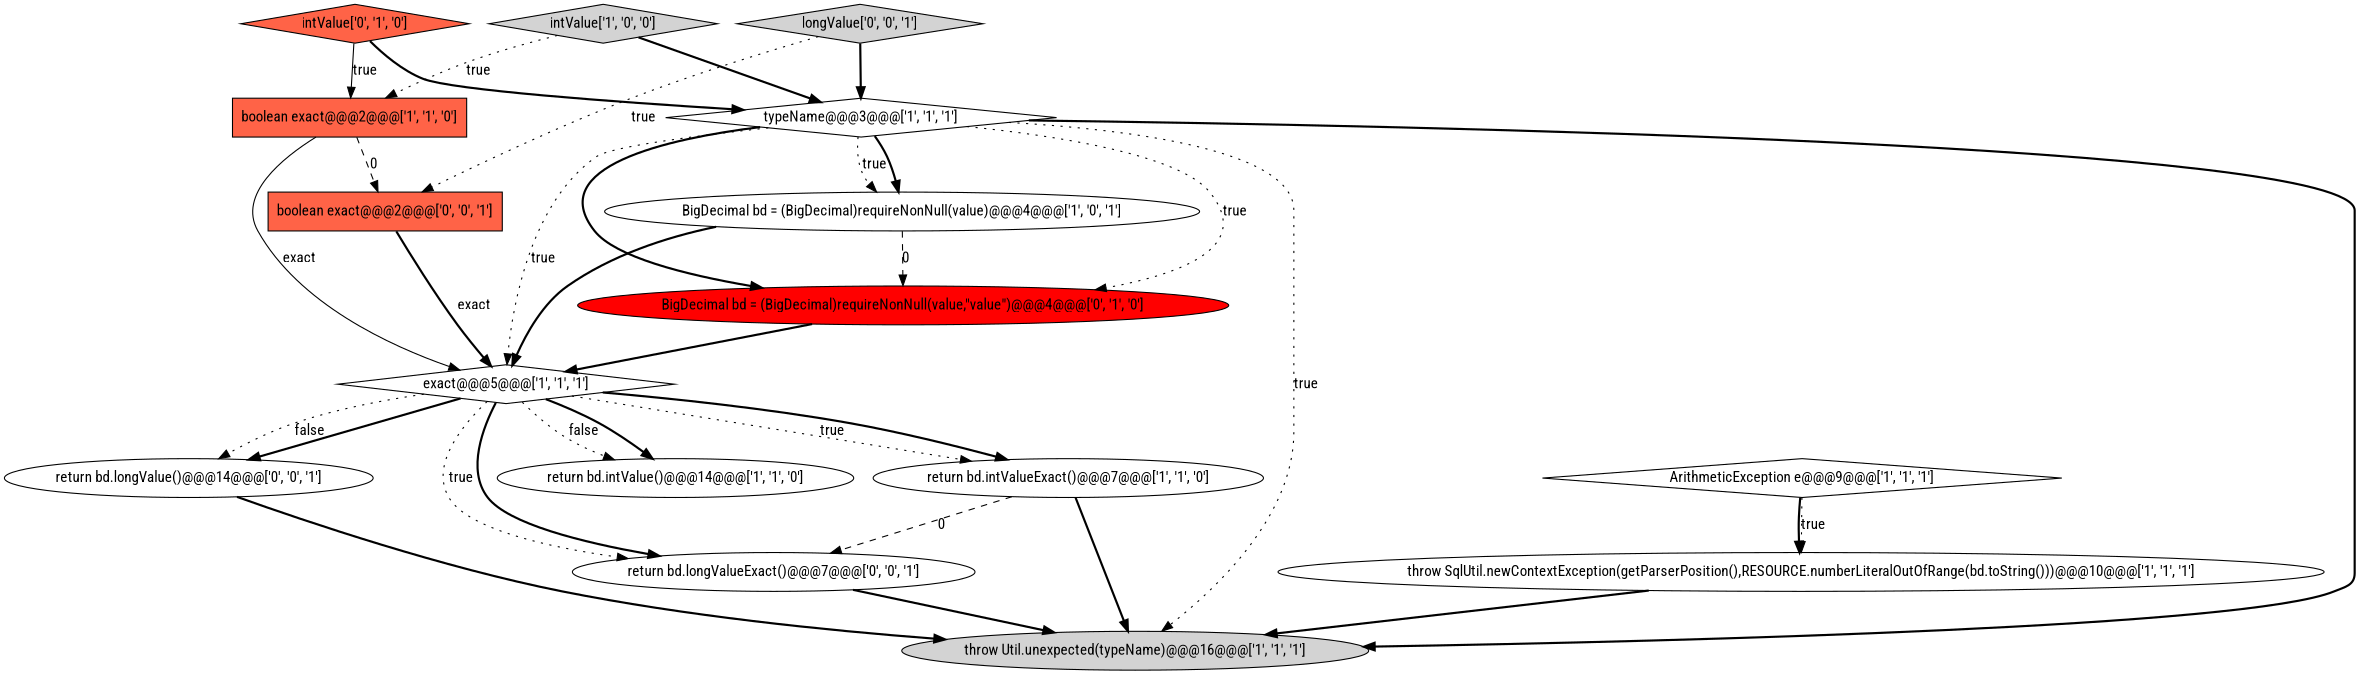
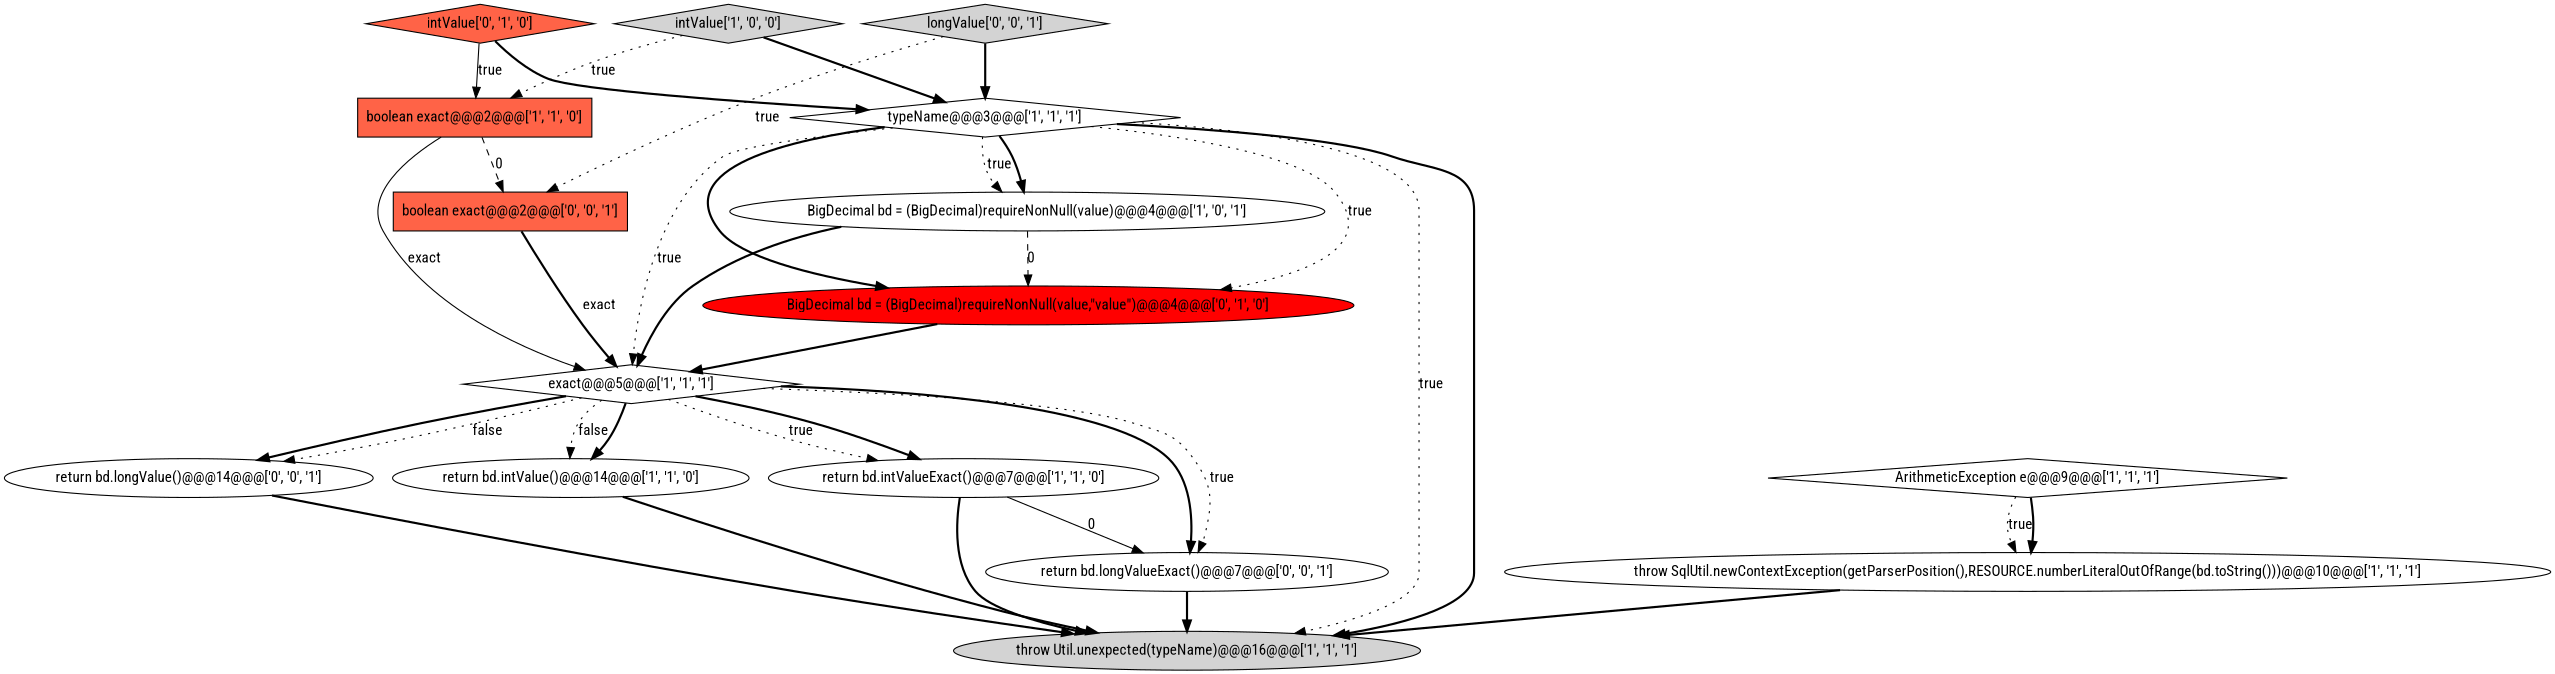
(926, 523) -> (1070, 523)
none -> (853, 570)
